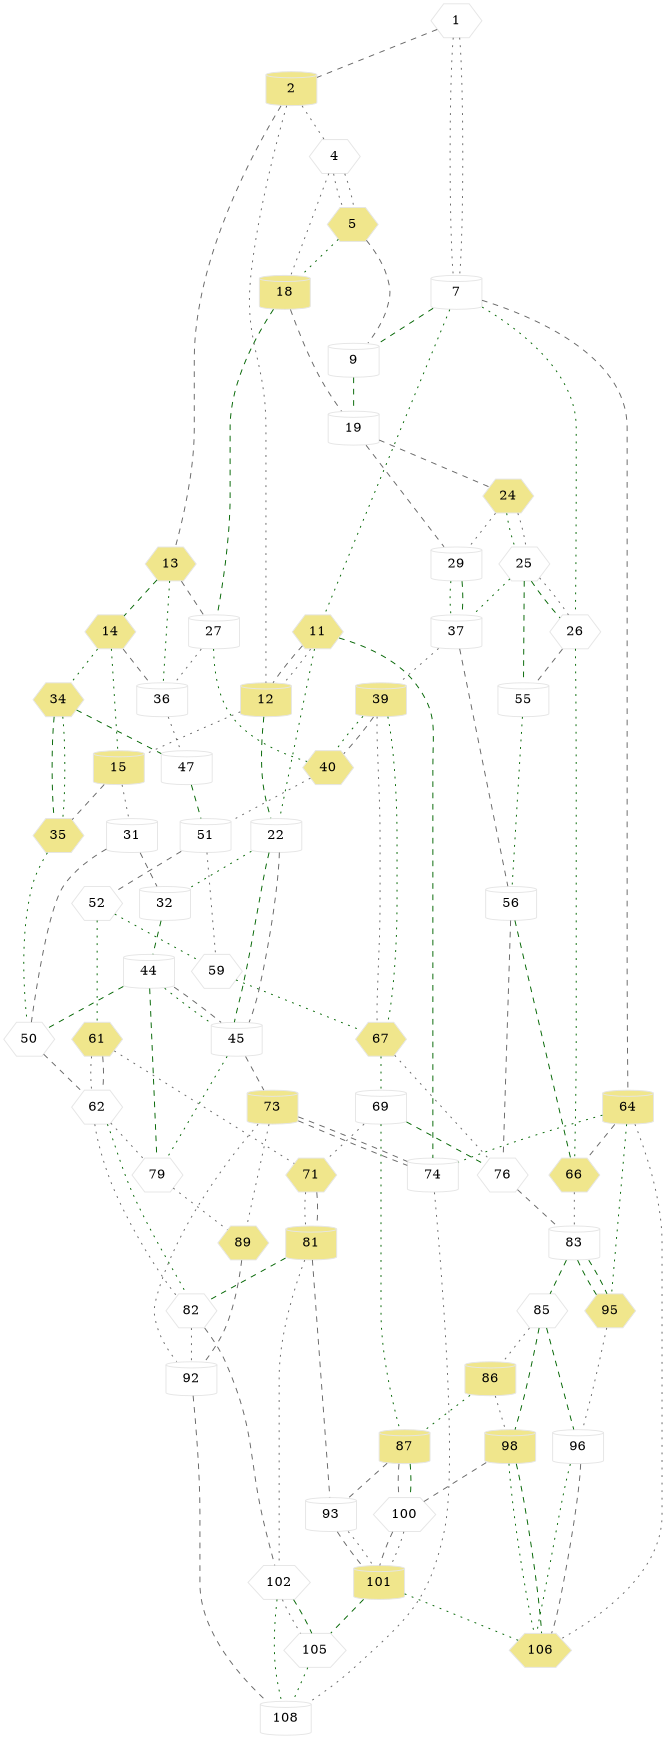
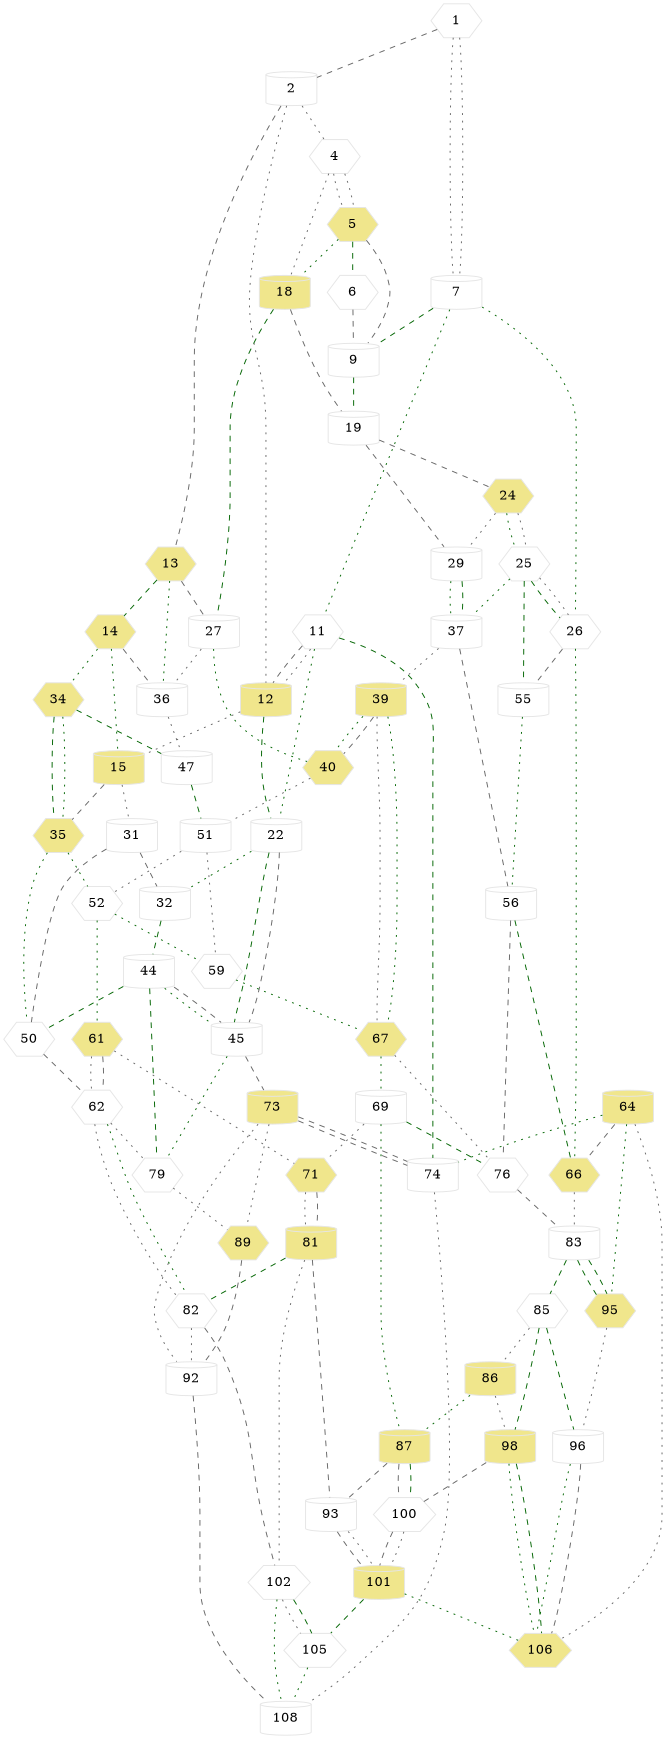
(291, 89) -> (291, 89)
none -> (353, 292)
(318, 632) -> (318, 632)
(627, 656) -> none
none -> (75, 865)
(143, 875) -> (143, 875)
